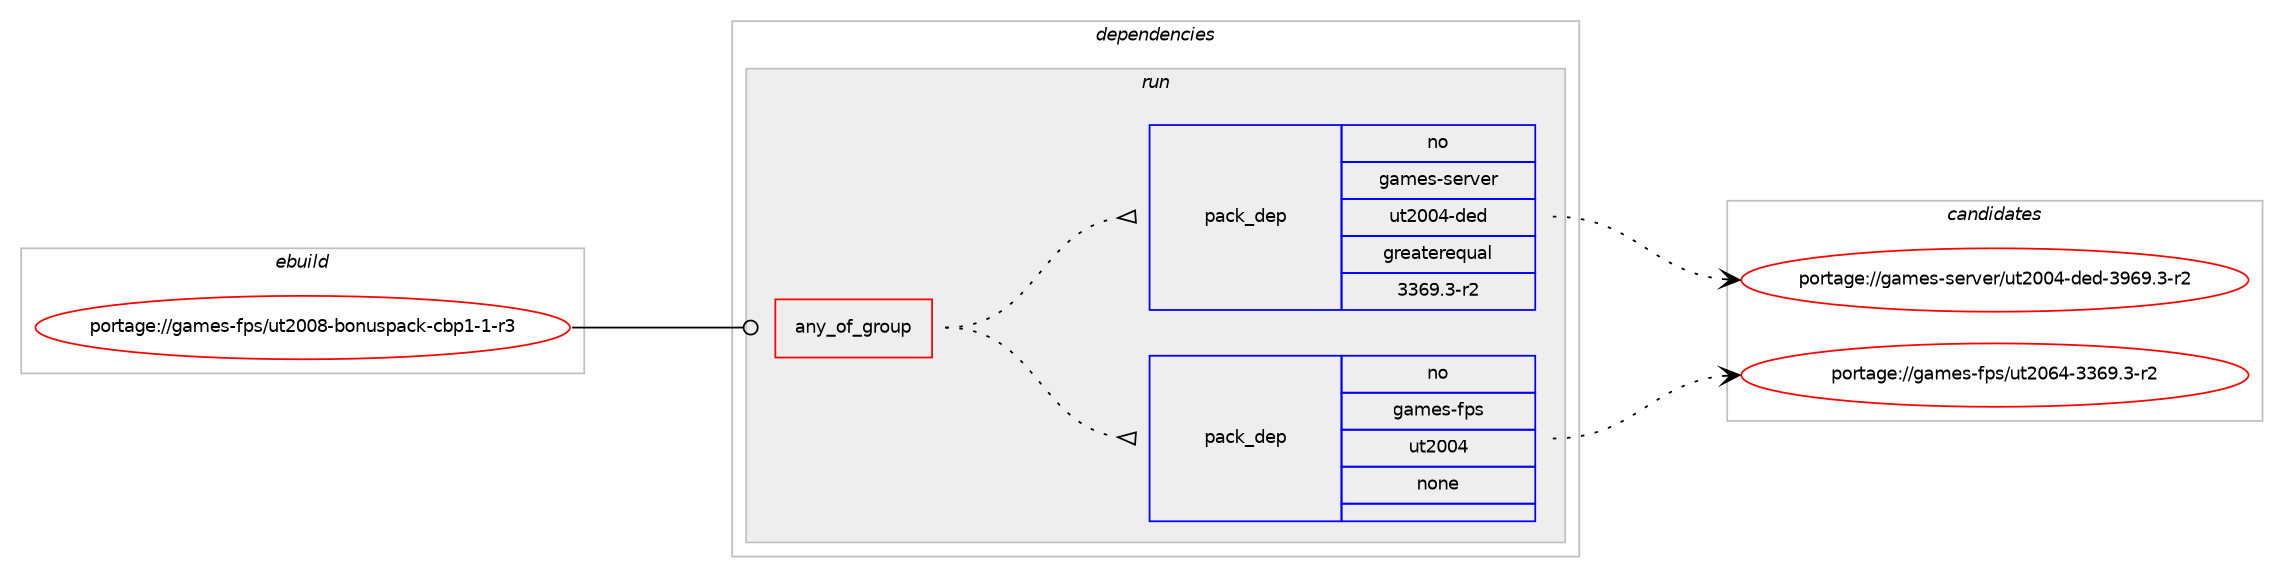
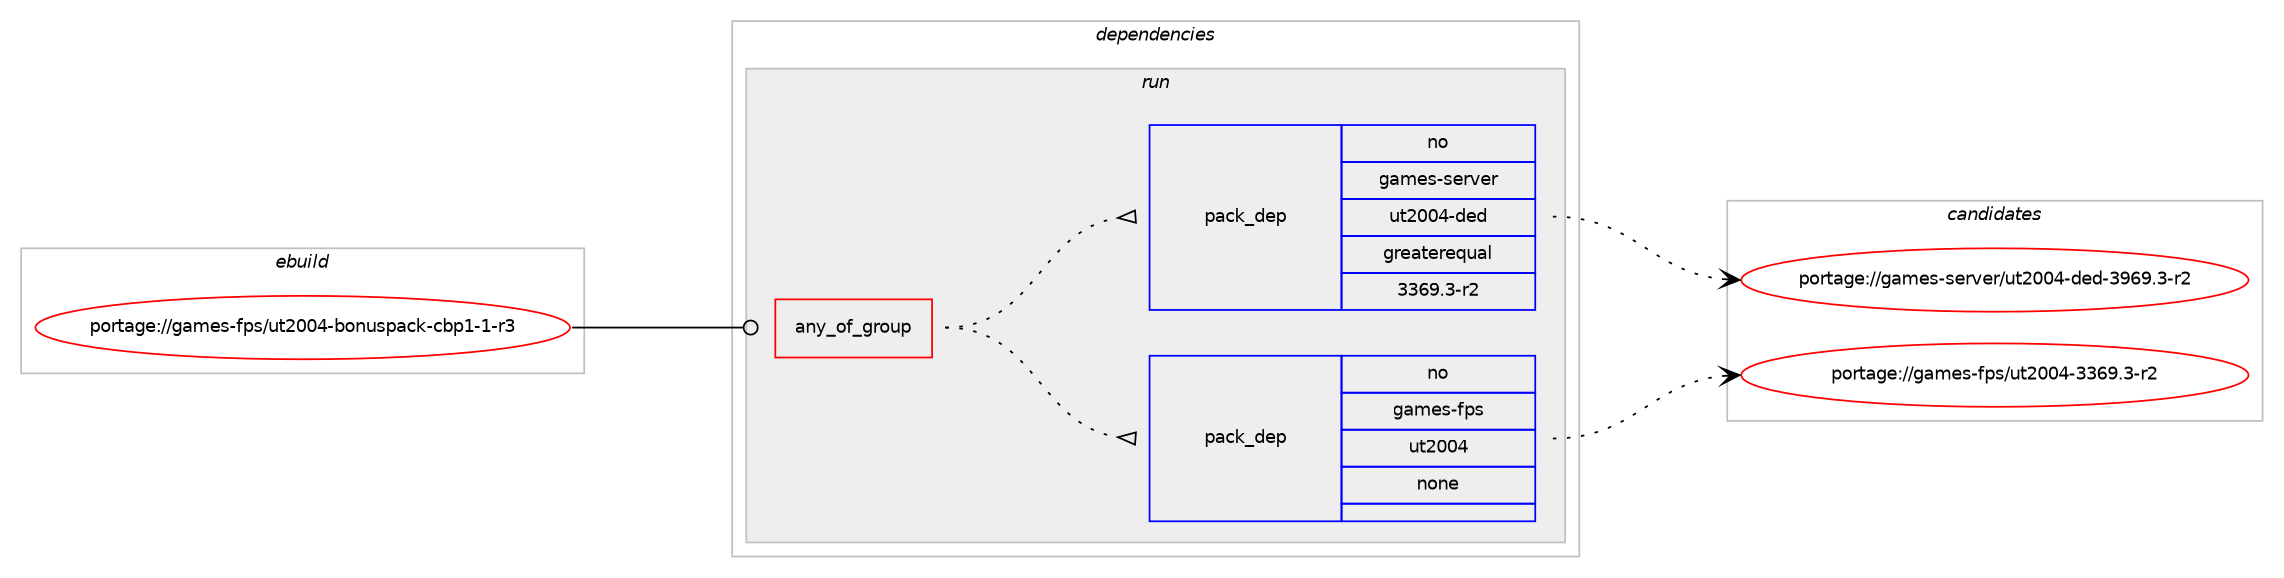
(303, 328) -> (303, 328)
(1995, 375) -> (1995, 375)
